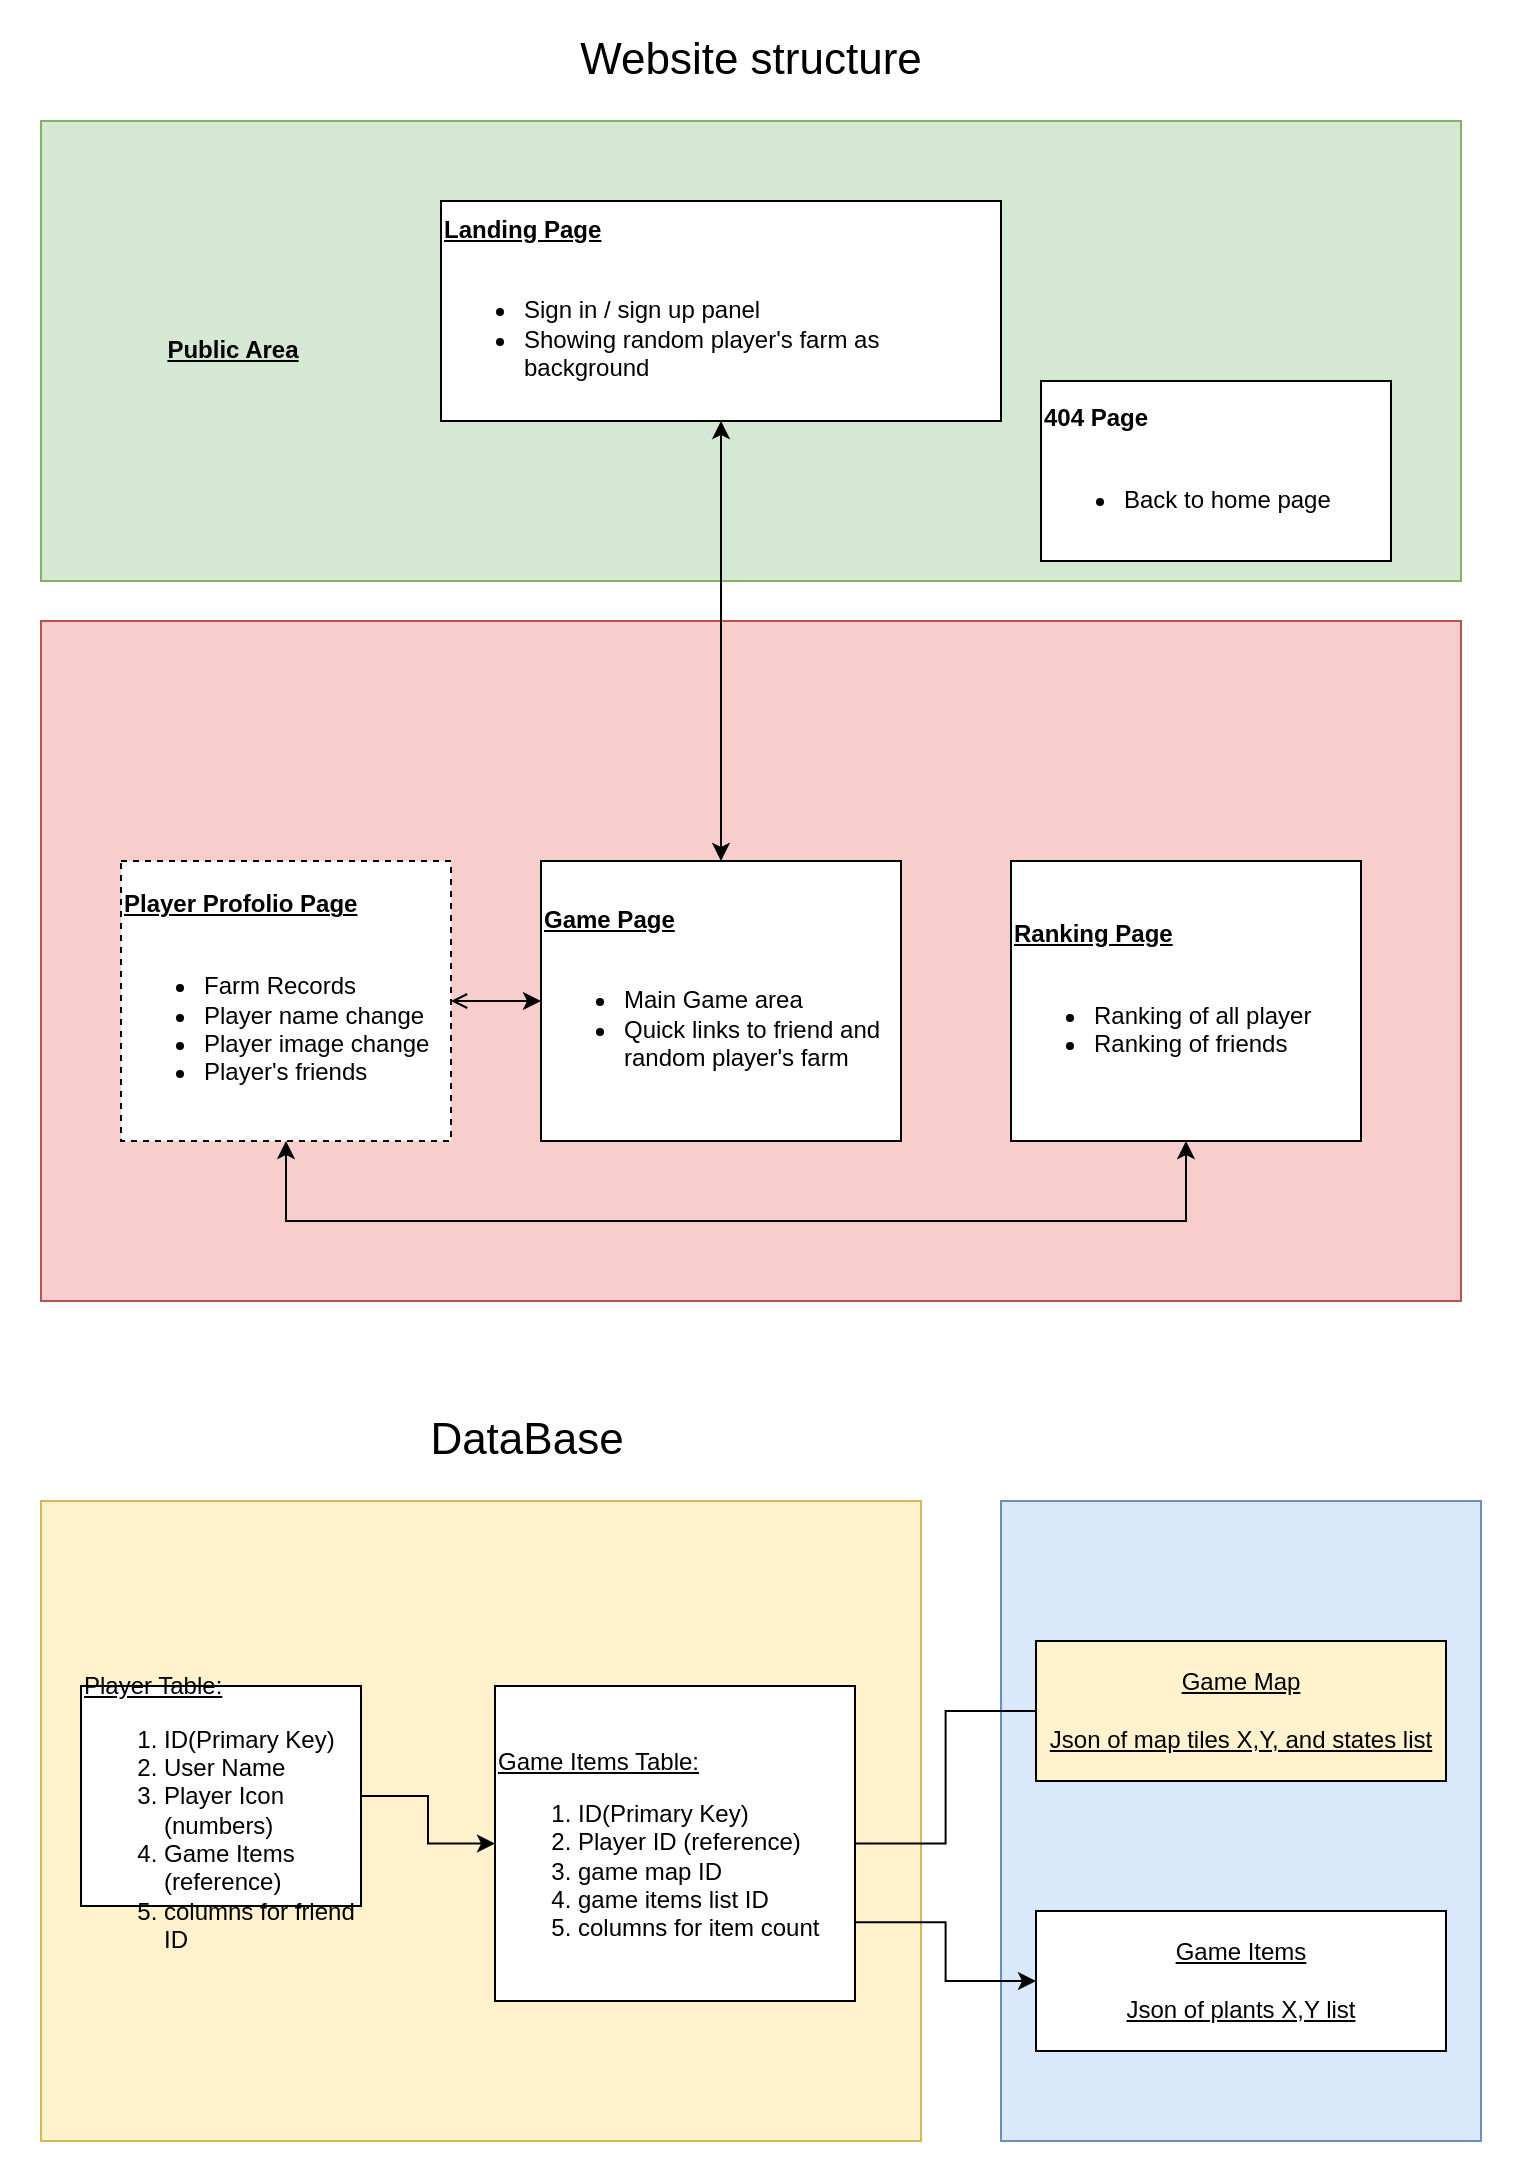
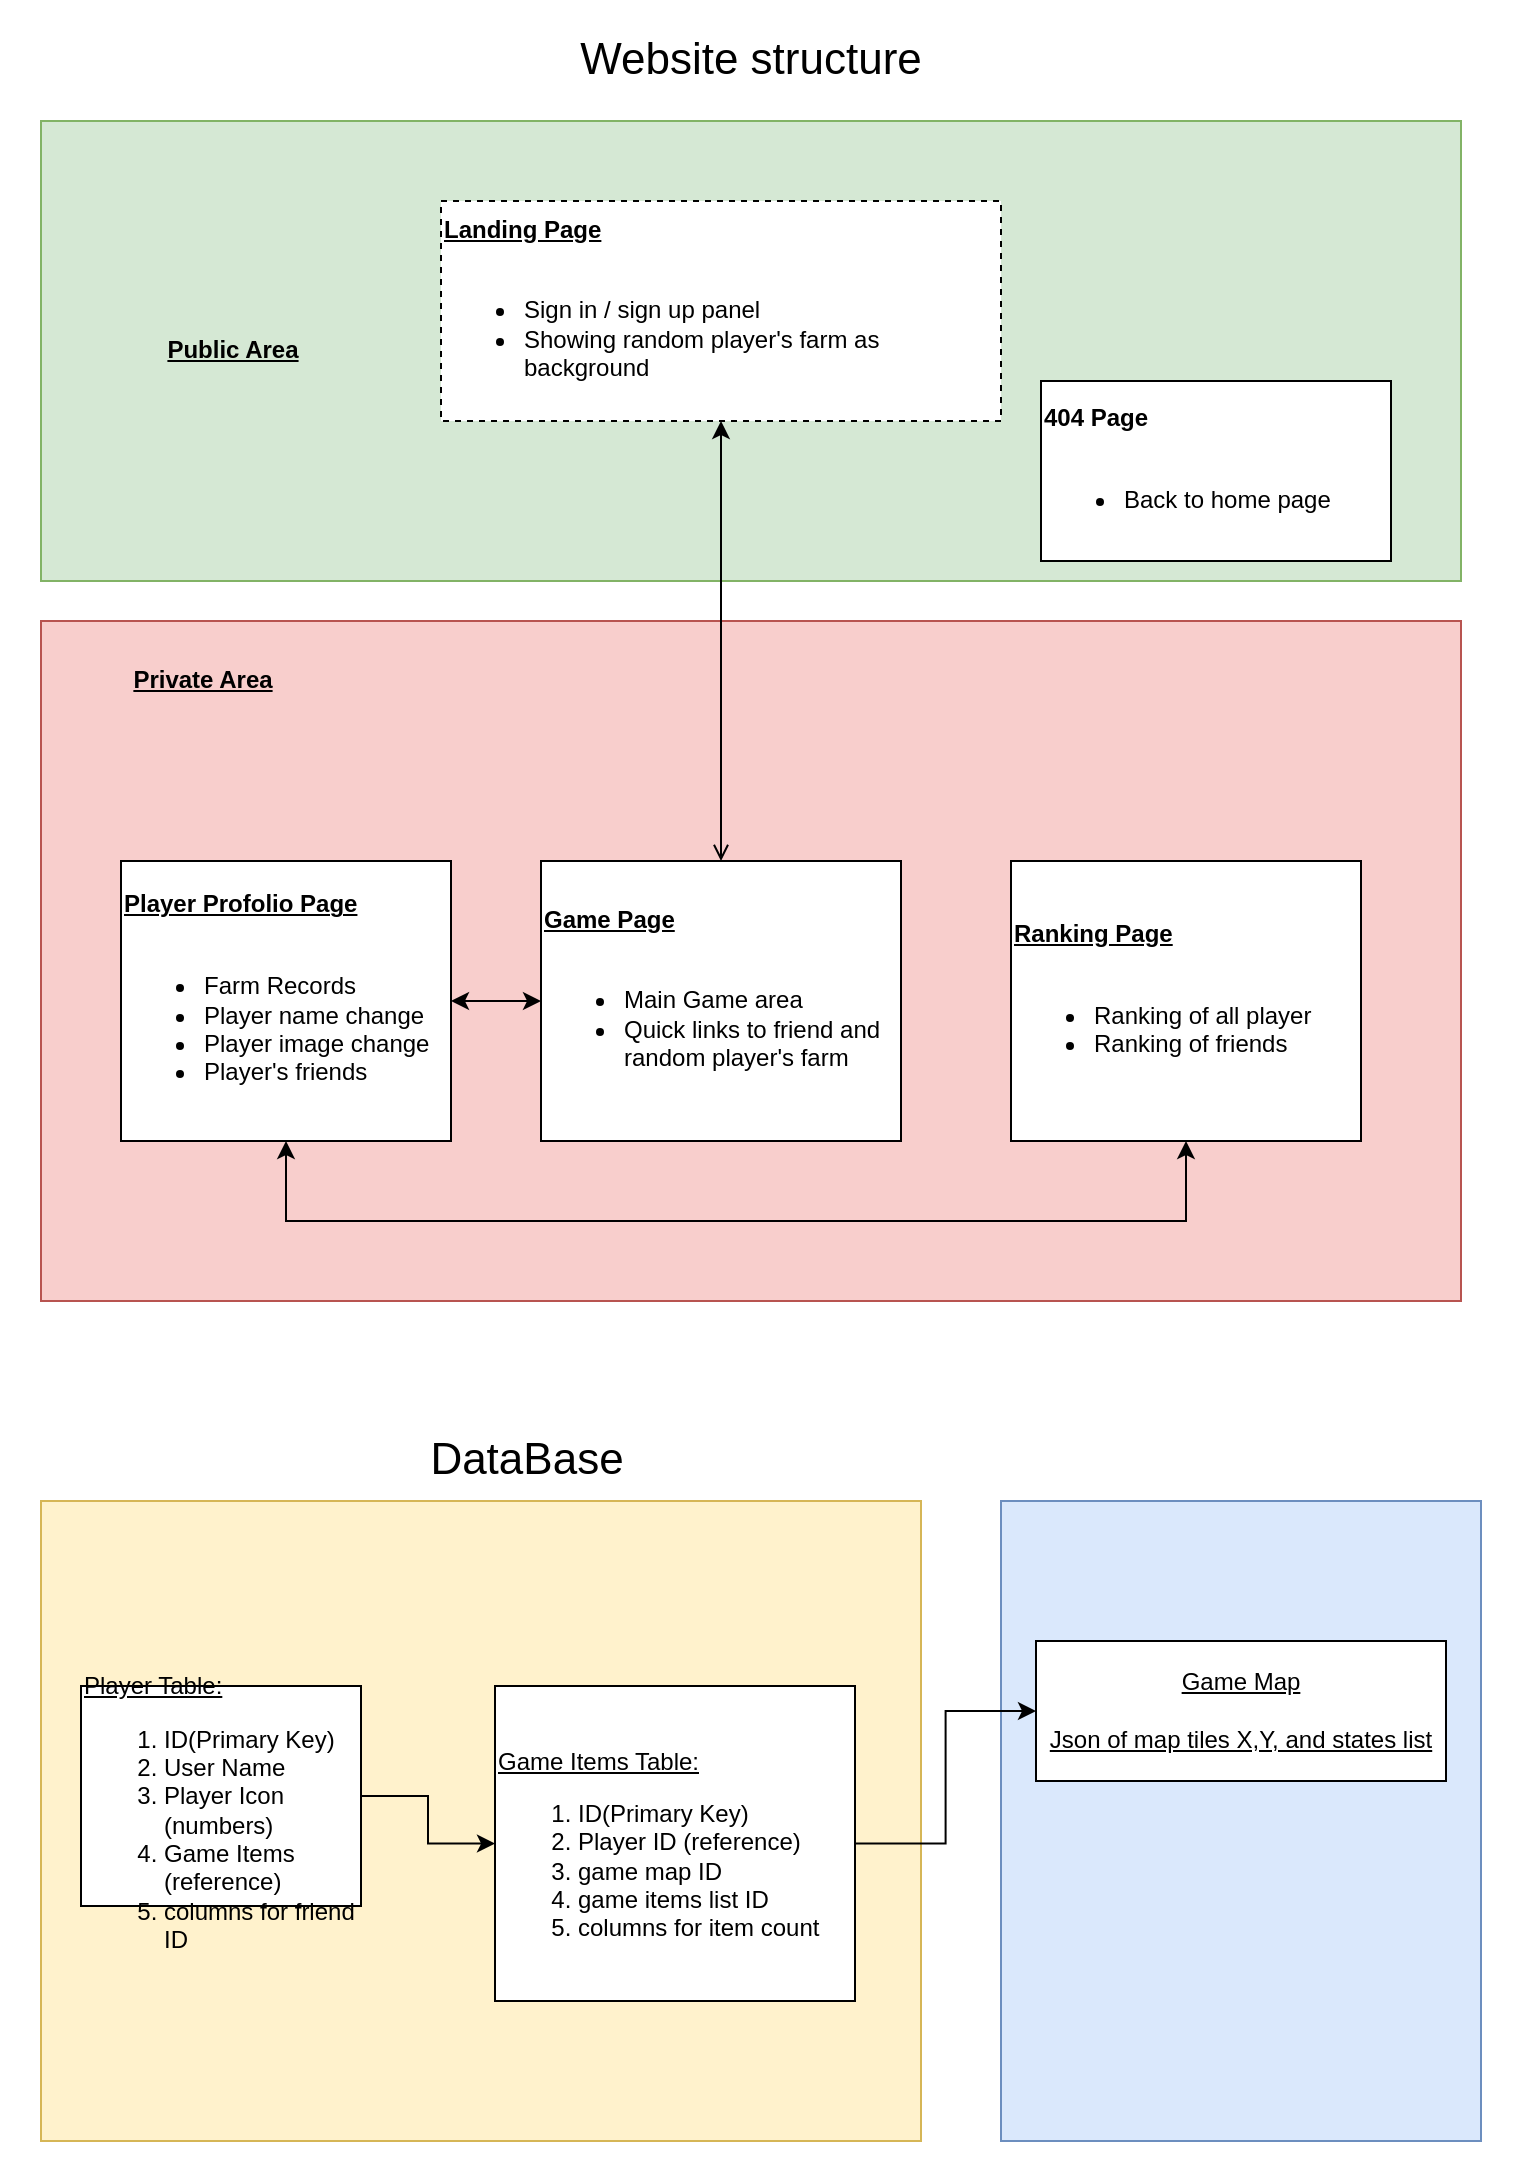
(721, 311) -> (721, 311)
none -> (204, 681)
(721, 846) -> (721, 849)
(286, 1001) -> (286, 1001)
(463, 1001) -> (466, 1001)
(527, 1441) -> (527, 1461)
(1026, 1711) -> (1021, 1711)
(1241, 1711) -> (1241, 1711)
(946, 1945) -> none
(1241, 1981) -> none
